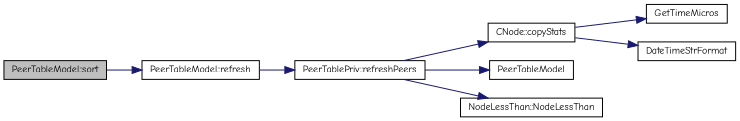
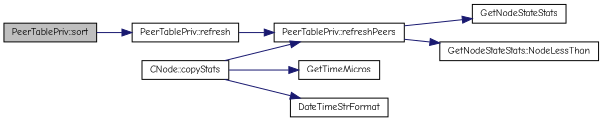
(441, 52) -> (258, 52)
(55, 70) -> (50, 33)
(201, 70) -> (185, 33)
(532, 70) -> (519, 14)
(532, 107) -> (519, 51)
